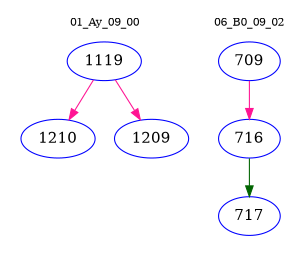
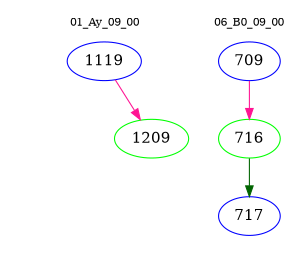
(249, 23) -> (249, 23)
(58, 139) -> none
(152, 139) -> (152, 139)
(249, 139) -> (249, 139)
